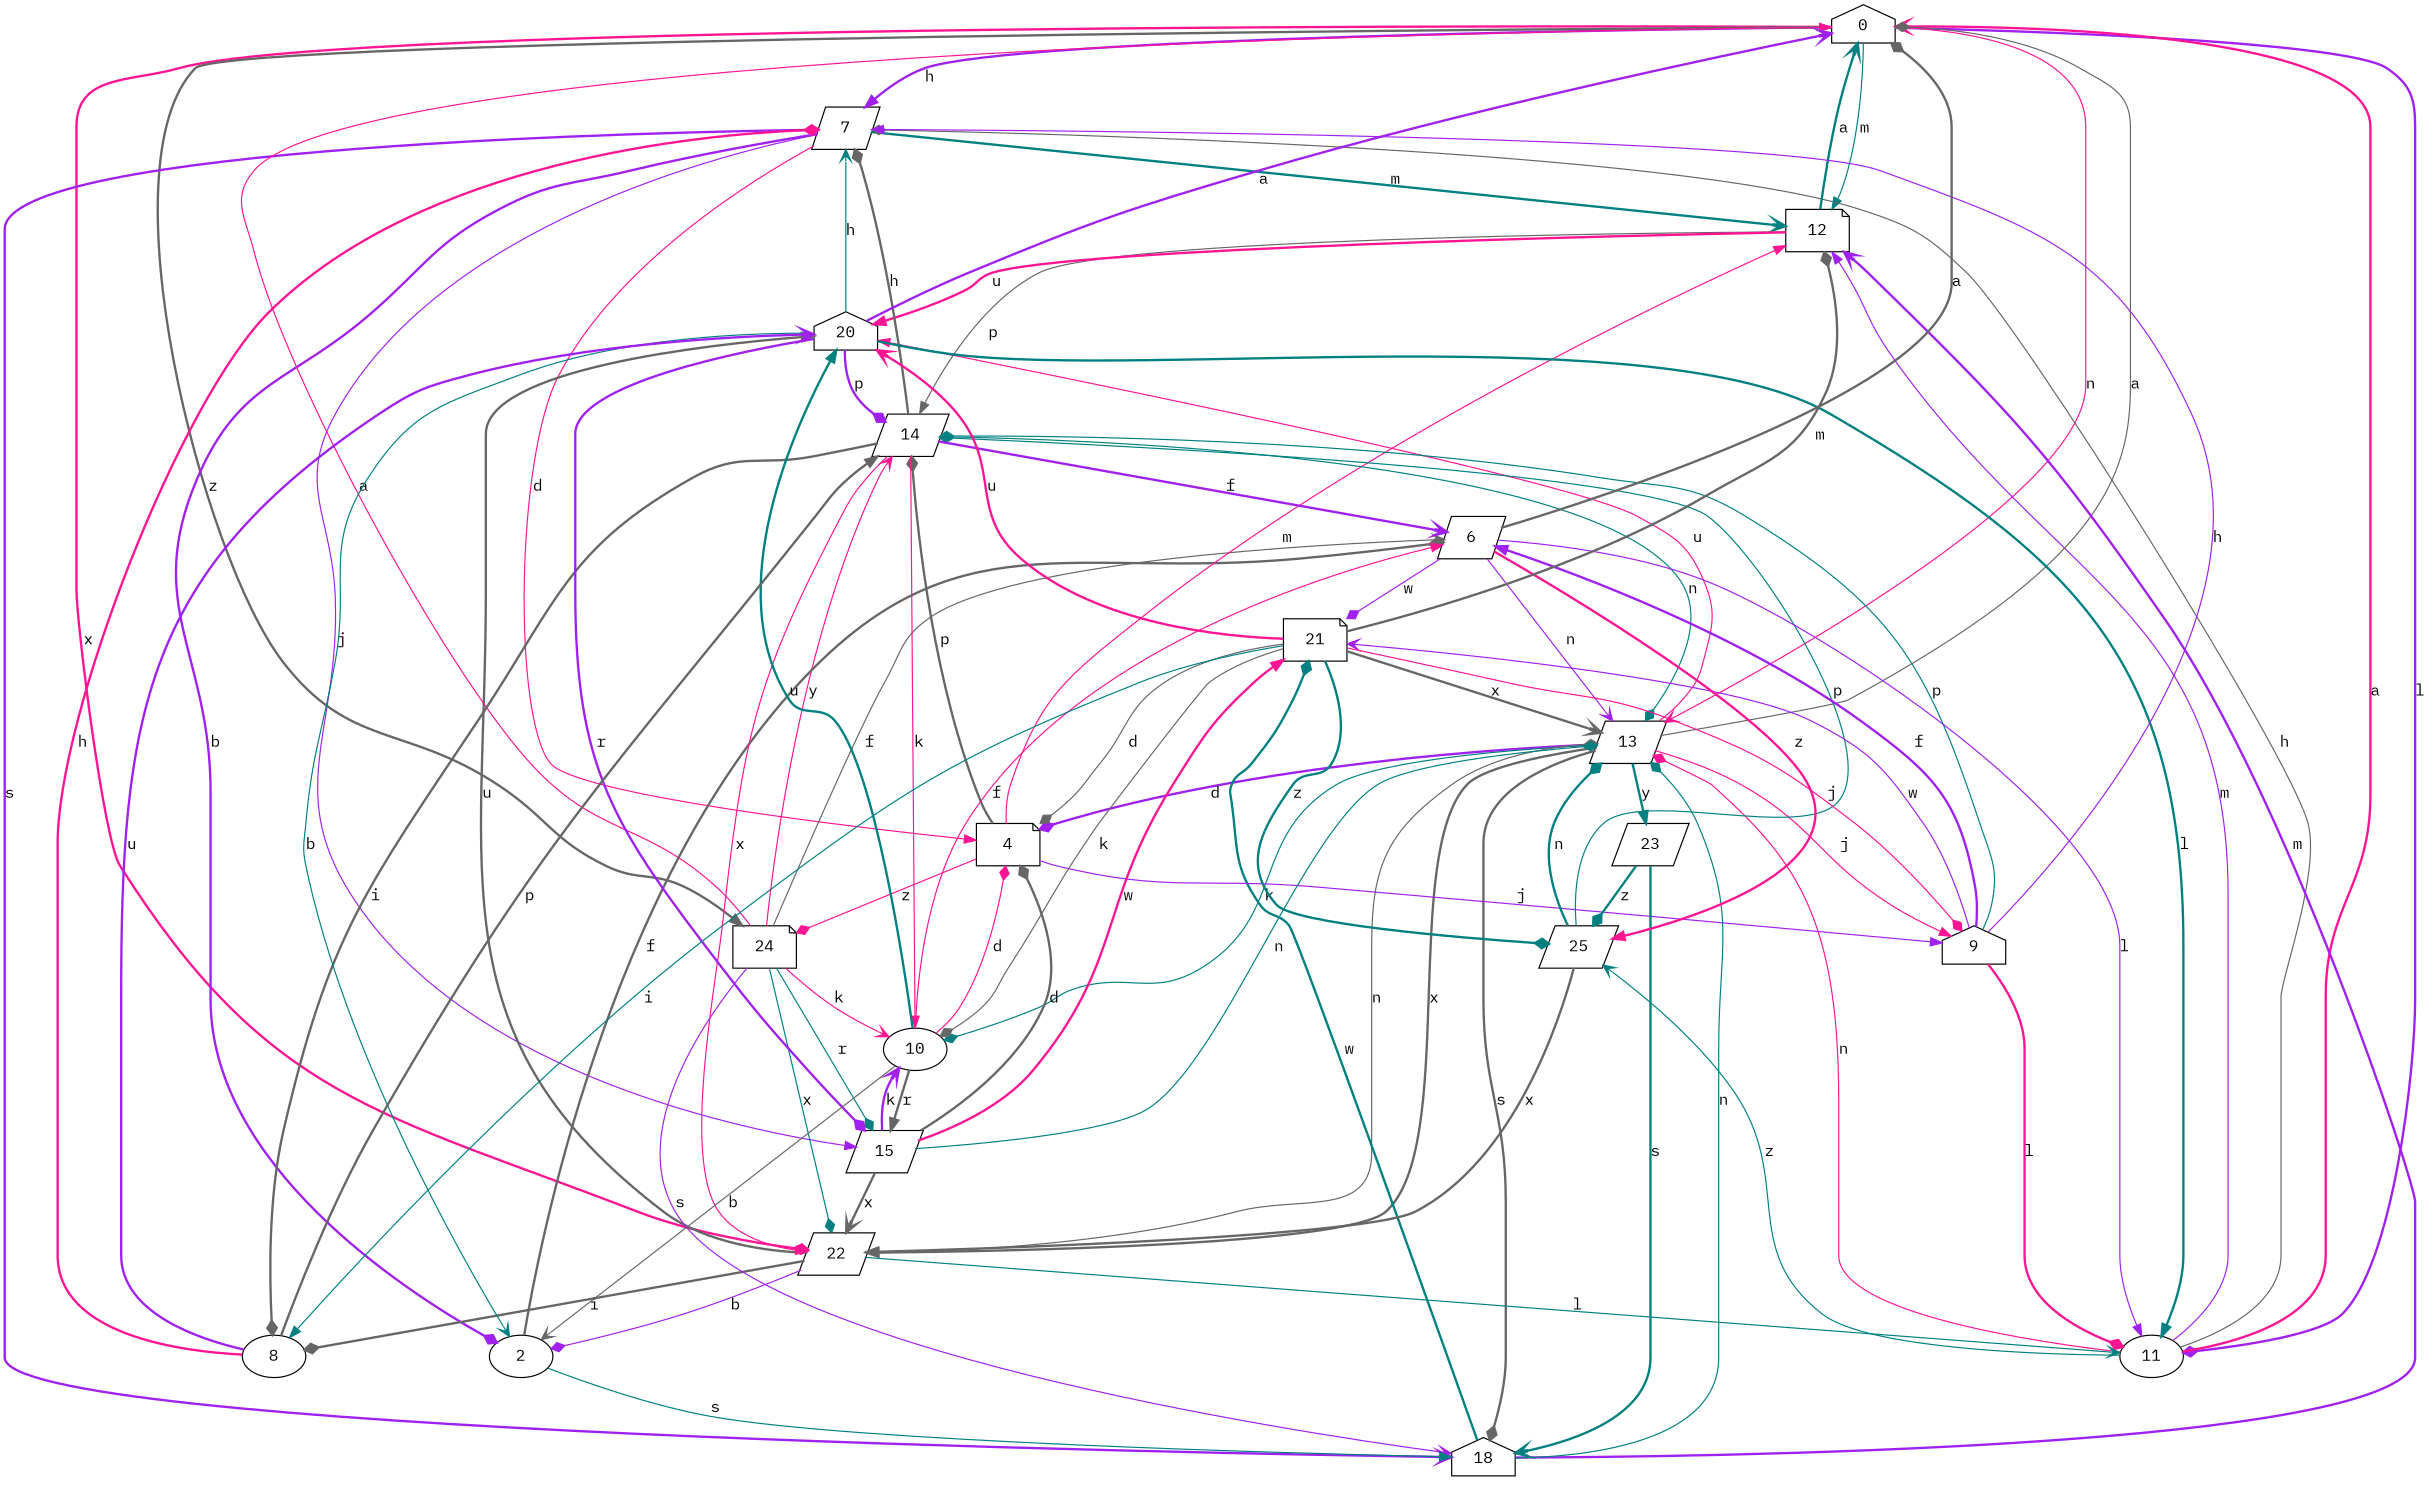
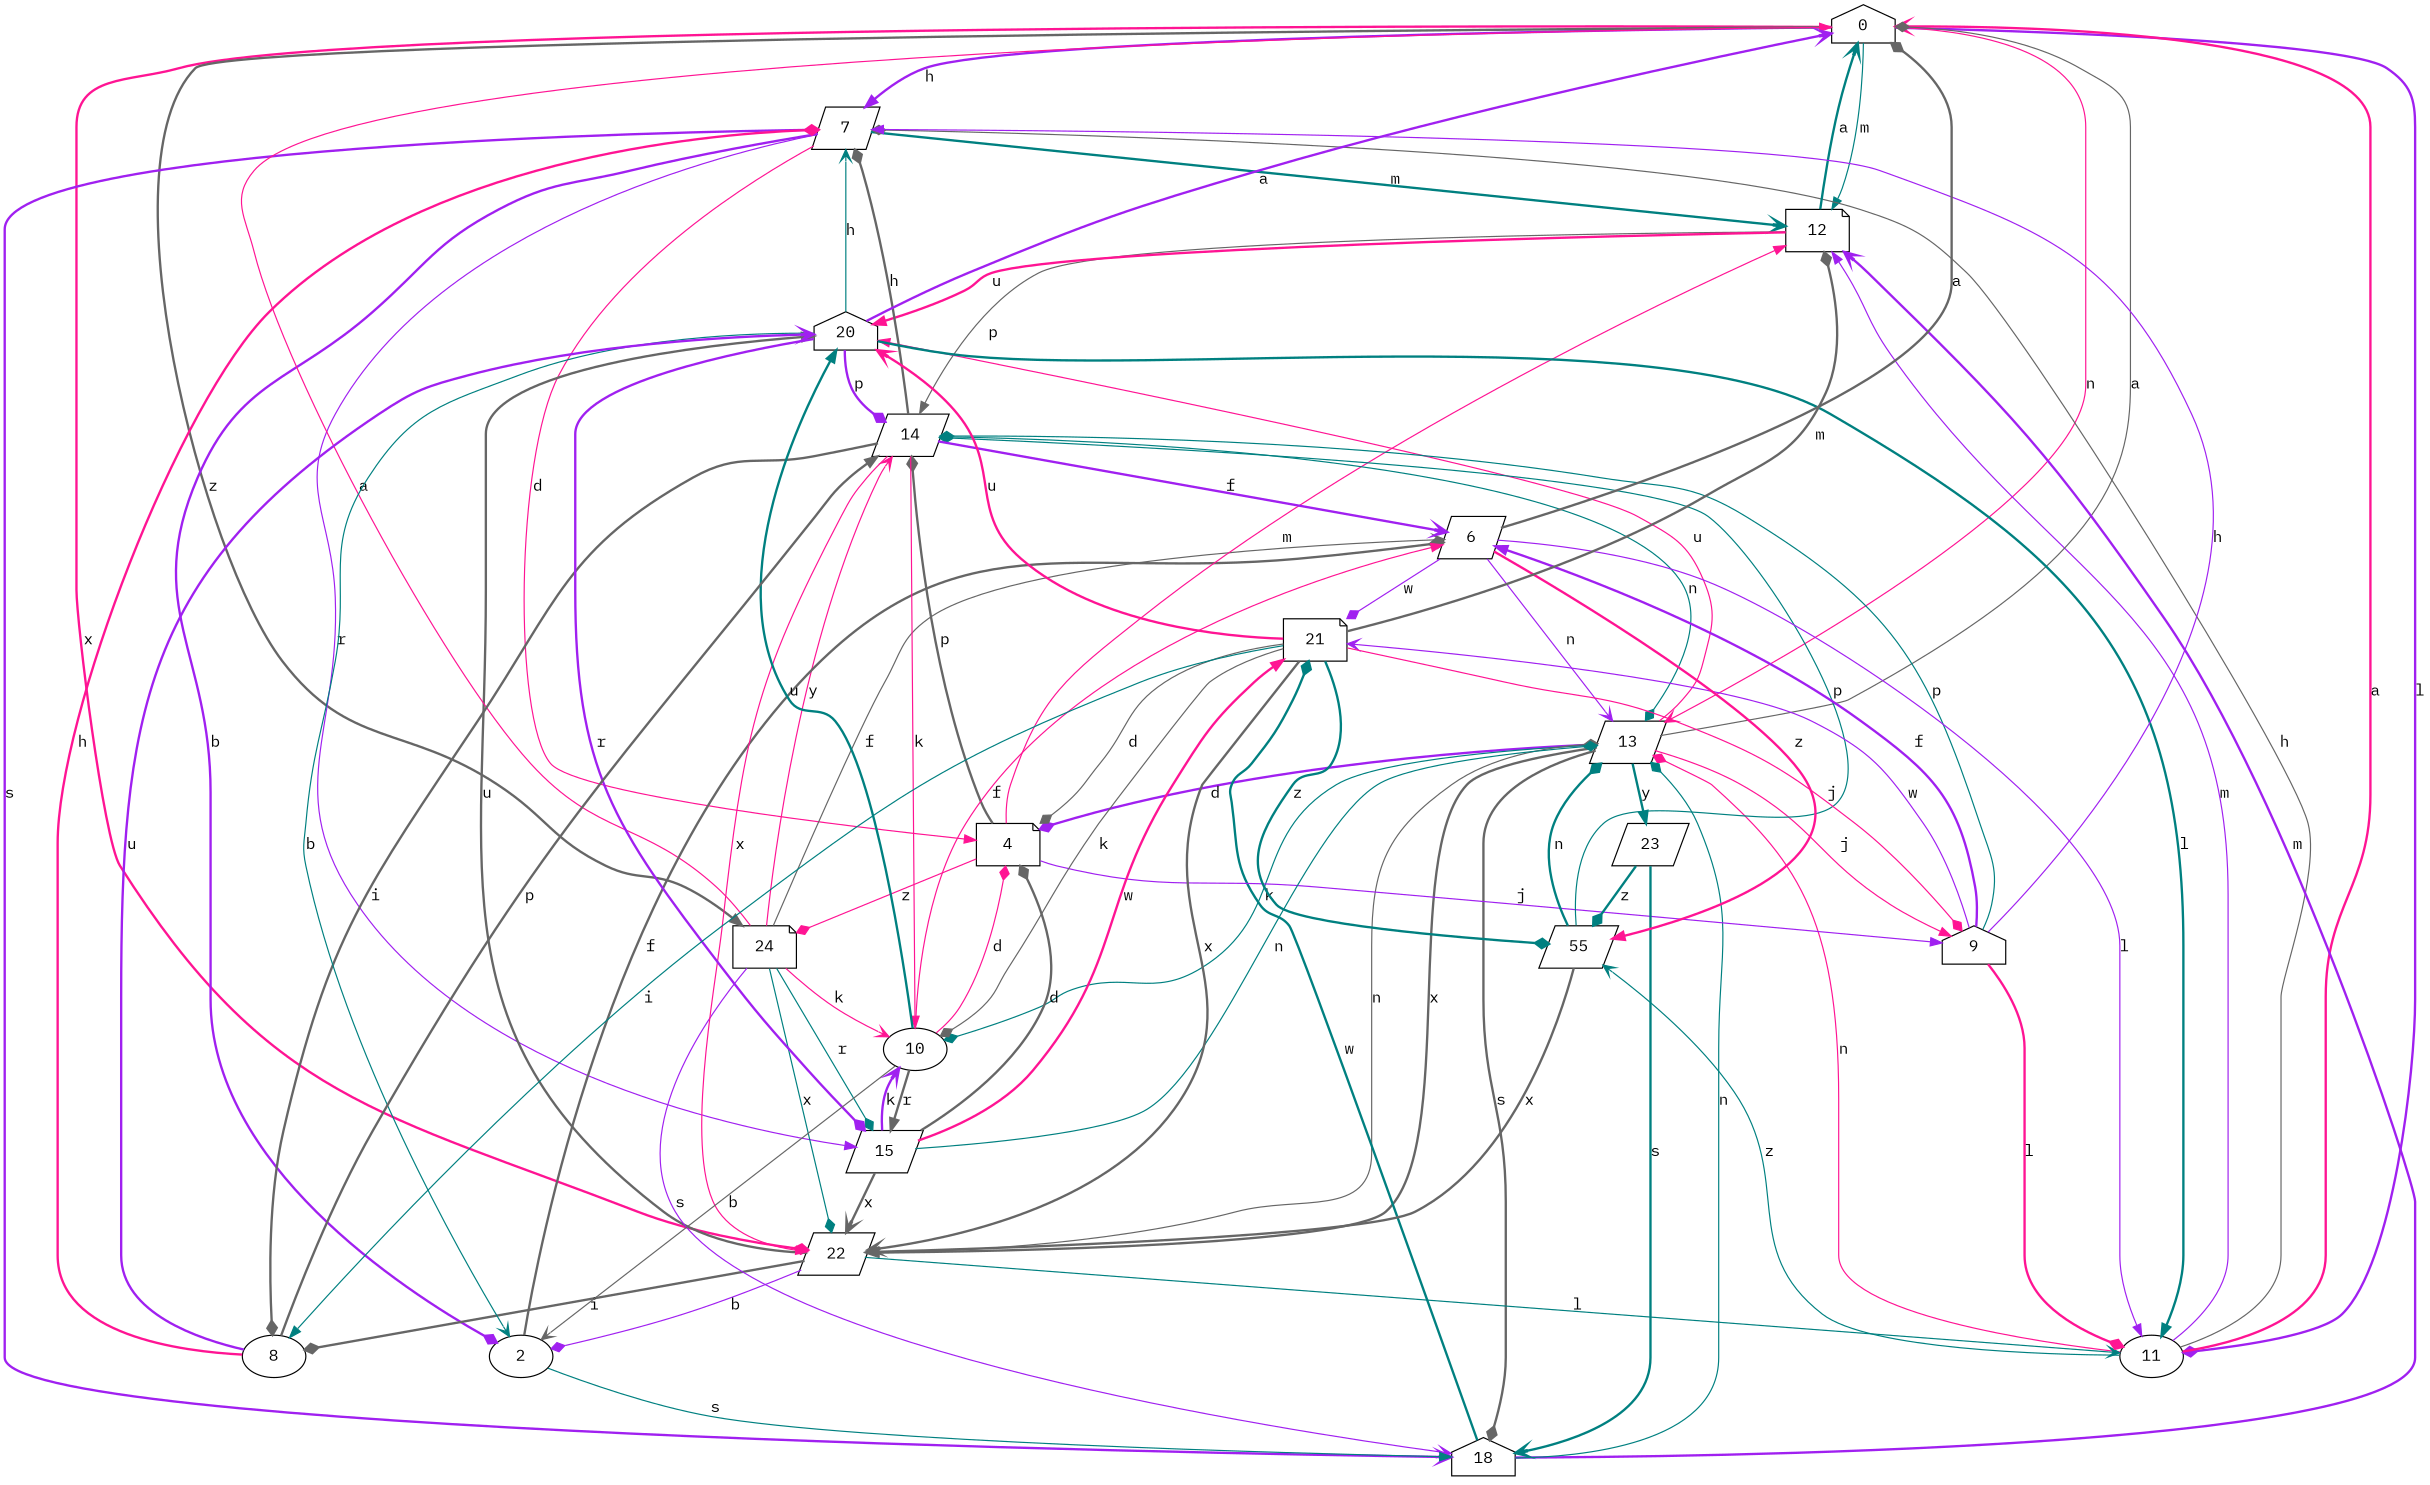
(342, 640) -> (342, 640)
(1469, 690) -> (1207, 1017)
(1579, 947) -> (1579, 947)
